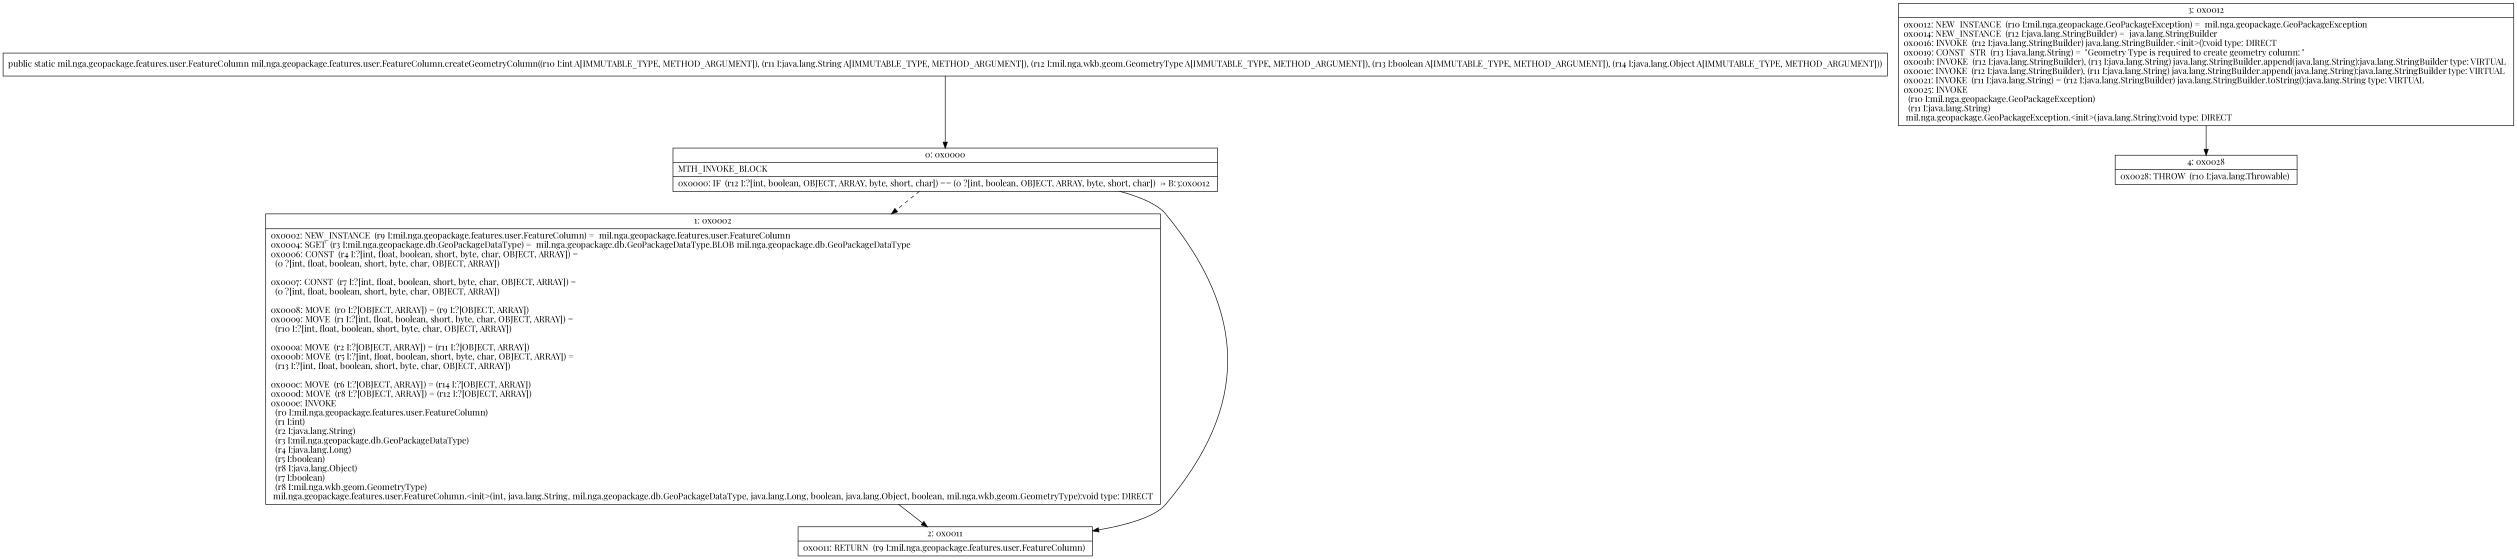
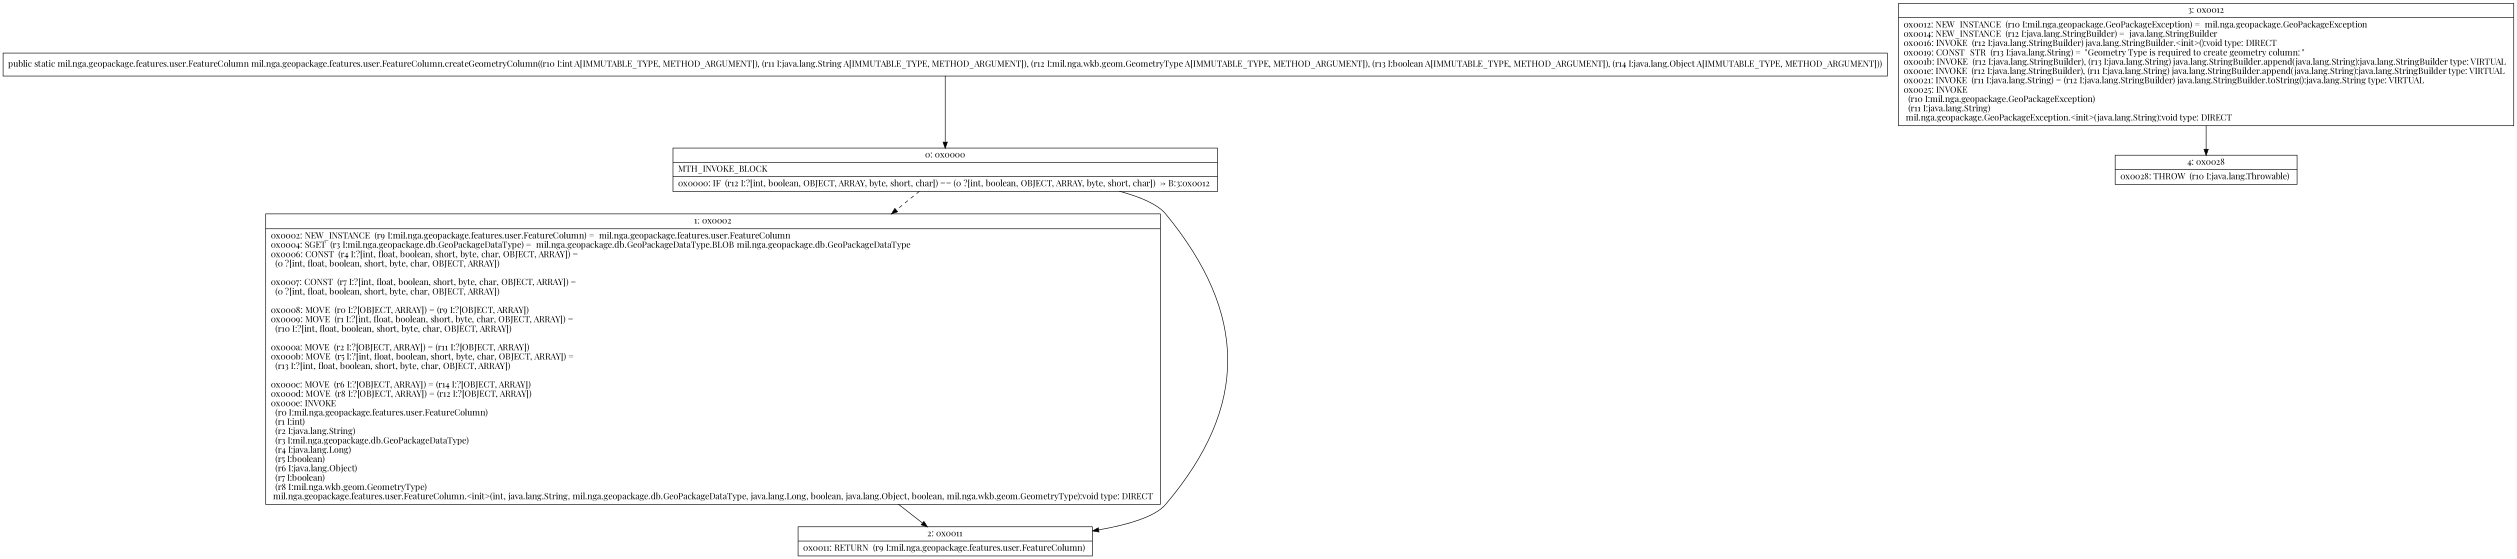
(314, 469) -> (314, 469)
